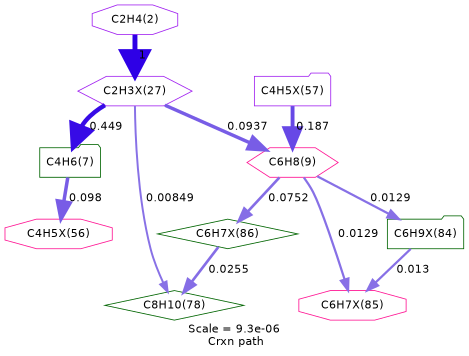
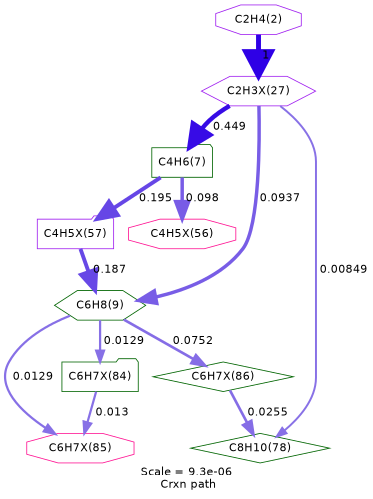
(293, 163) -> (100, 305)
none -> (137, 193)
(426, 234) -> (100, 377)
